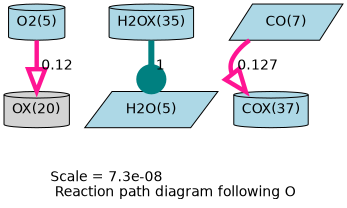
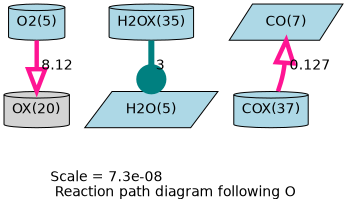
(235, 55) -> (282, 77)
(55, 66) -> (55, 66)
(158, 66) -> (158, 66)
